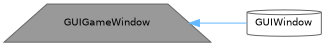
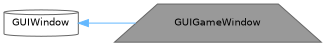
(223, 23) -> (112, 23)
